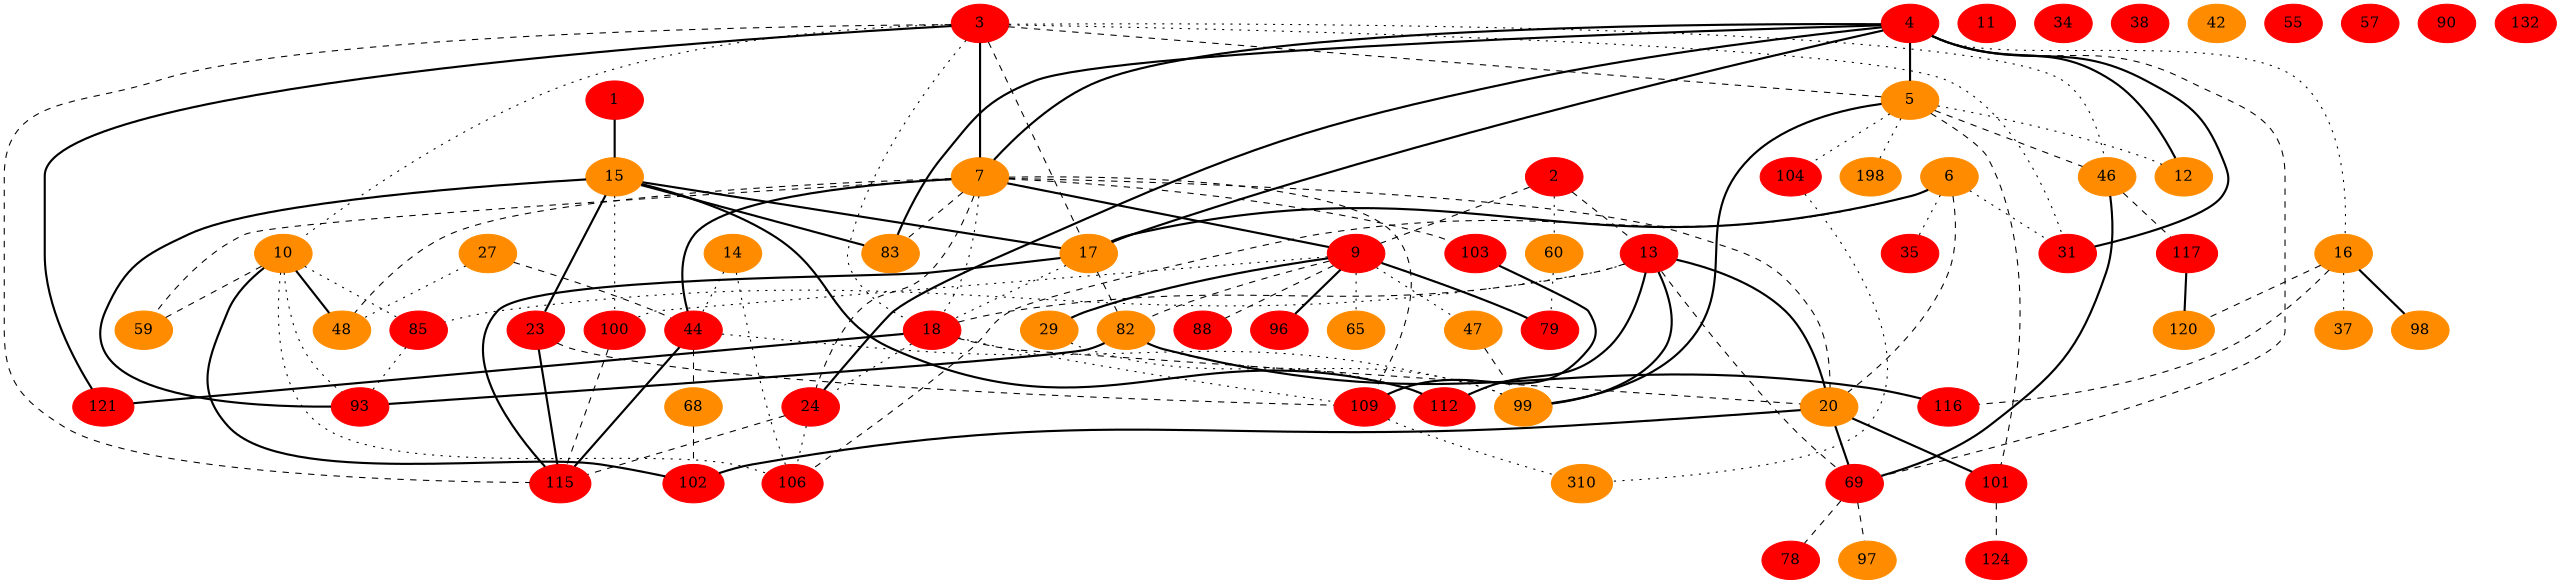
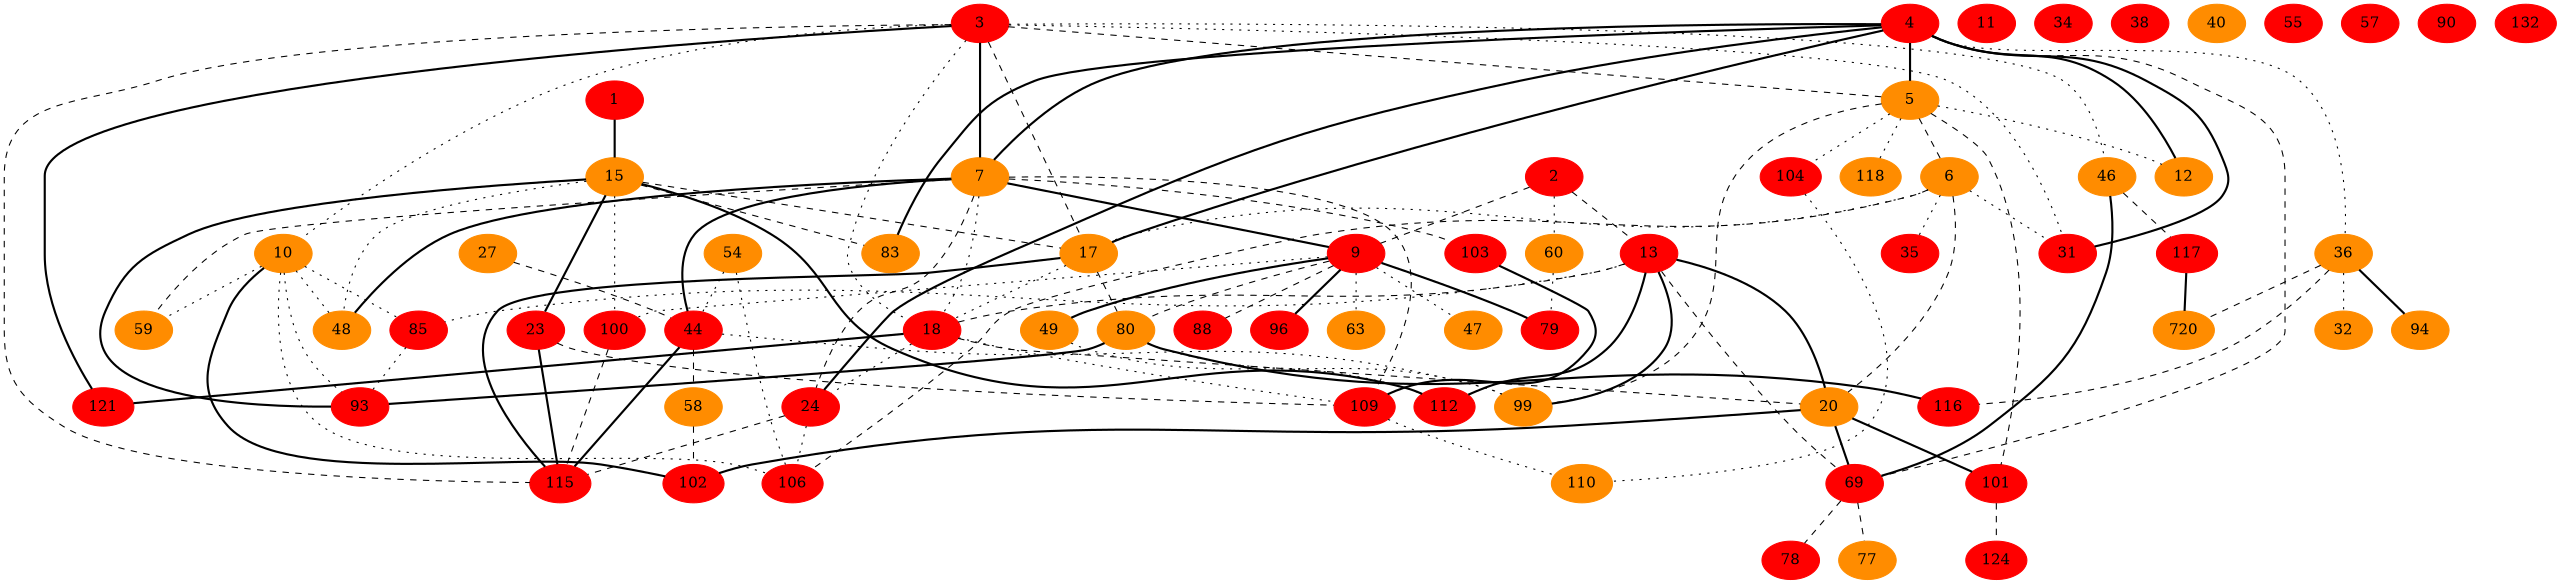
(2217, 23) -> (2217, 23)
(2005, 137) -> (1930, 139)
(1871, 177) -> (1871, 177)
(1464, 200) -> none
(1438, 211) -> (1438, 211)
(528, 214) -> (528, 214)
(753, 215) -> (753, 215)
(852, 215) -> (852, 215)
(935, 215) -> none
(1716, 253) -> (1716, 253)
(733, 254) -> (733, 254)
(2344, 254) -> (2344, 254)
(214, 292) -> (214, 292)
(313, 292) -> (313, 292)
(415, 292) -> (452, 205)
(1049, 330) -> (1049, 330)
(1126, 330) -> (1126, 330)
(1356, 330) -> (1356, 330)
(2184, 330) -> (2184, 330)
(2344, 330) -> (2344, 330)
(2420, 330) -> (2420, 330)
(1498, 369) -> none
(693, 407) -> (693, 407)
(1582, 484) -> (1582, 484)
(1867, 560) -> (1867, 560)
